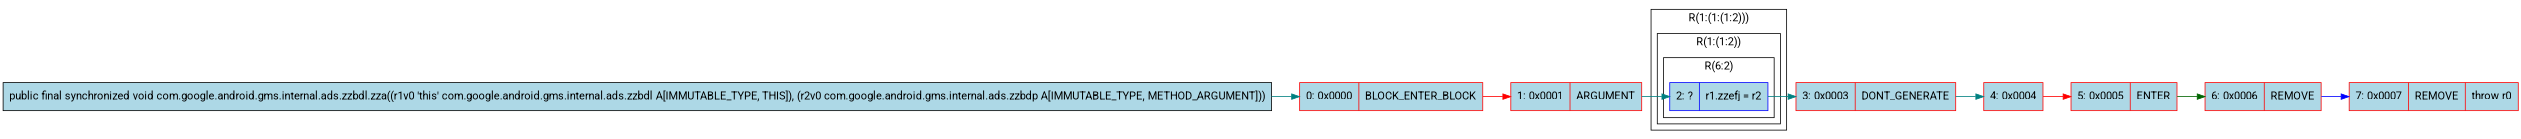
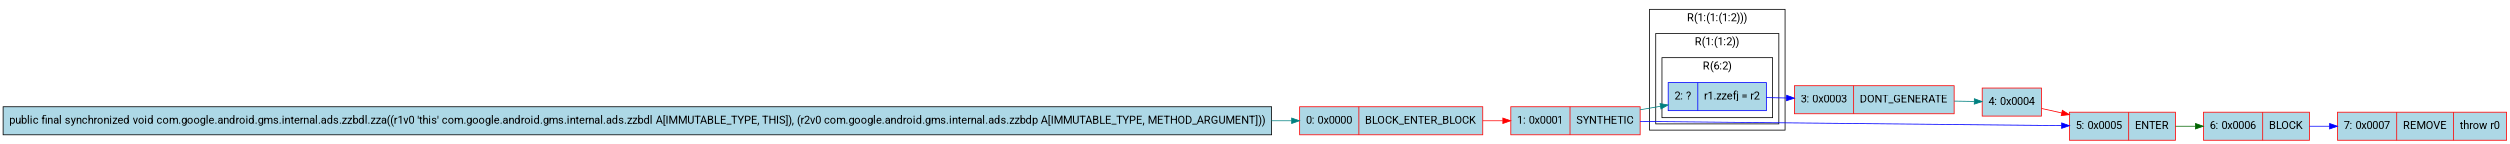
(1606, 96) -> (1605, 120)
(2293, 96) -> (2286, 126)
(1778, 97) -> (1776, 98)
none -> (1851, 124)
